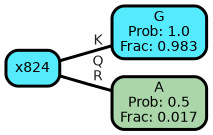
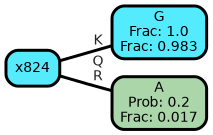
(159, 32) -> (159, 32)
(159, 103) -> (159, 103)
